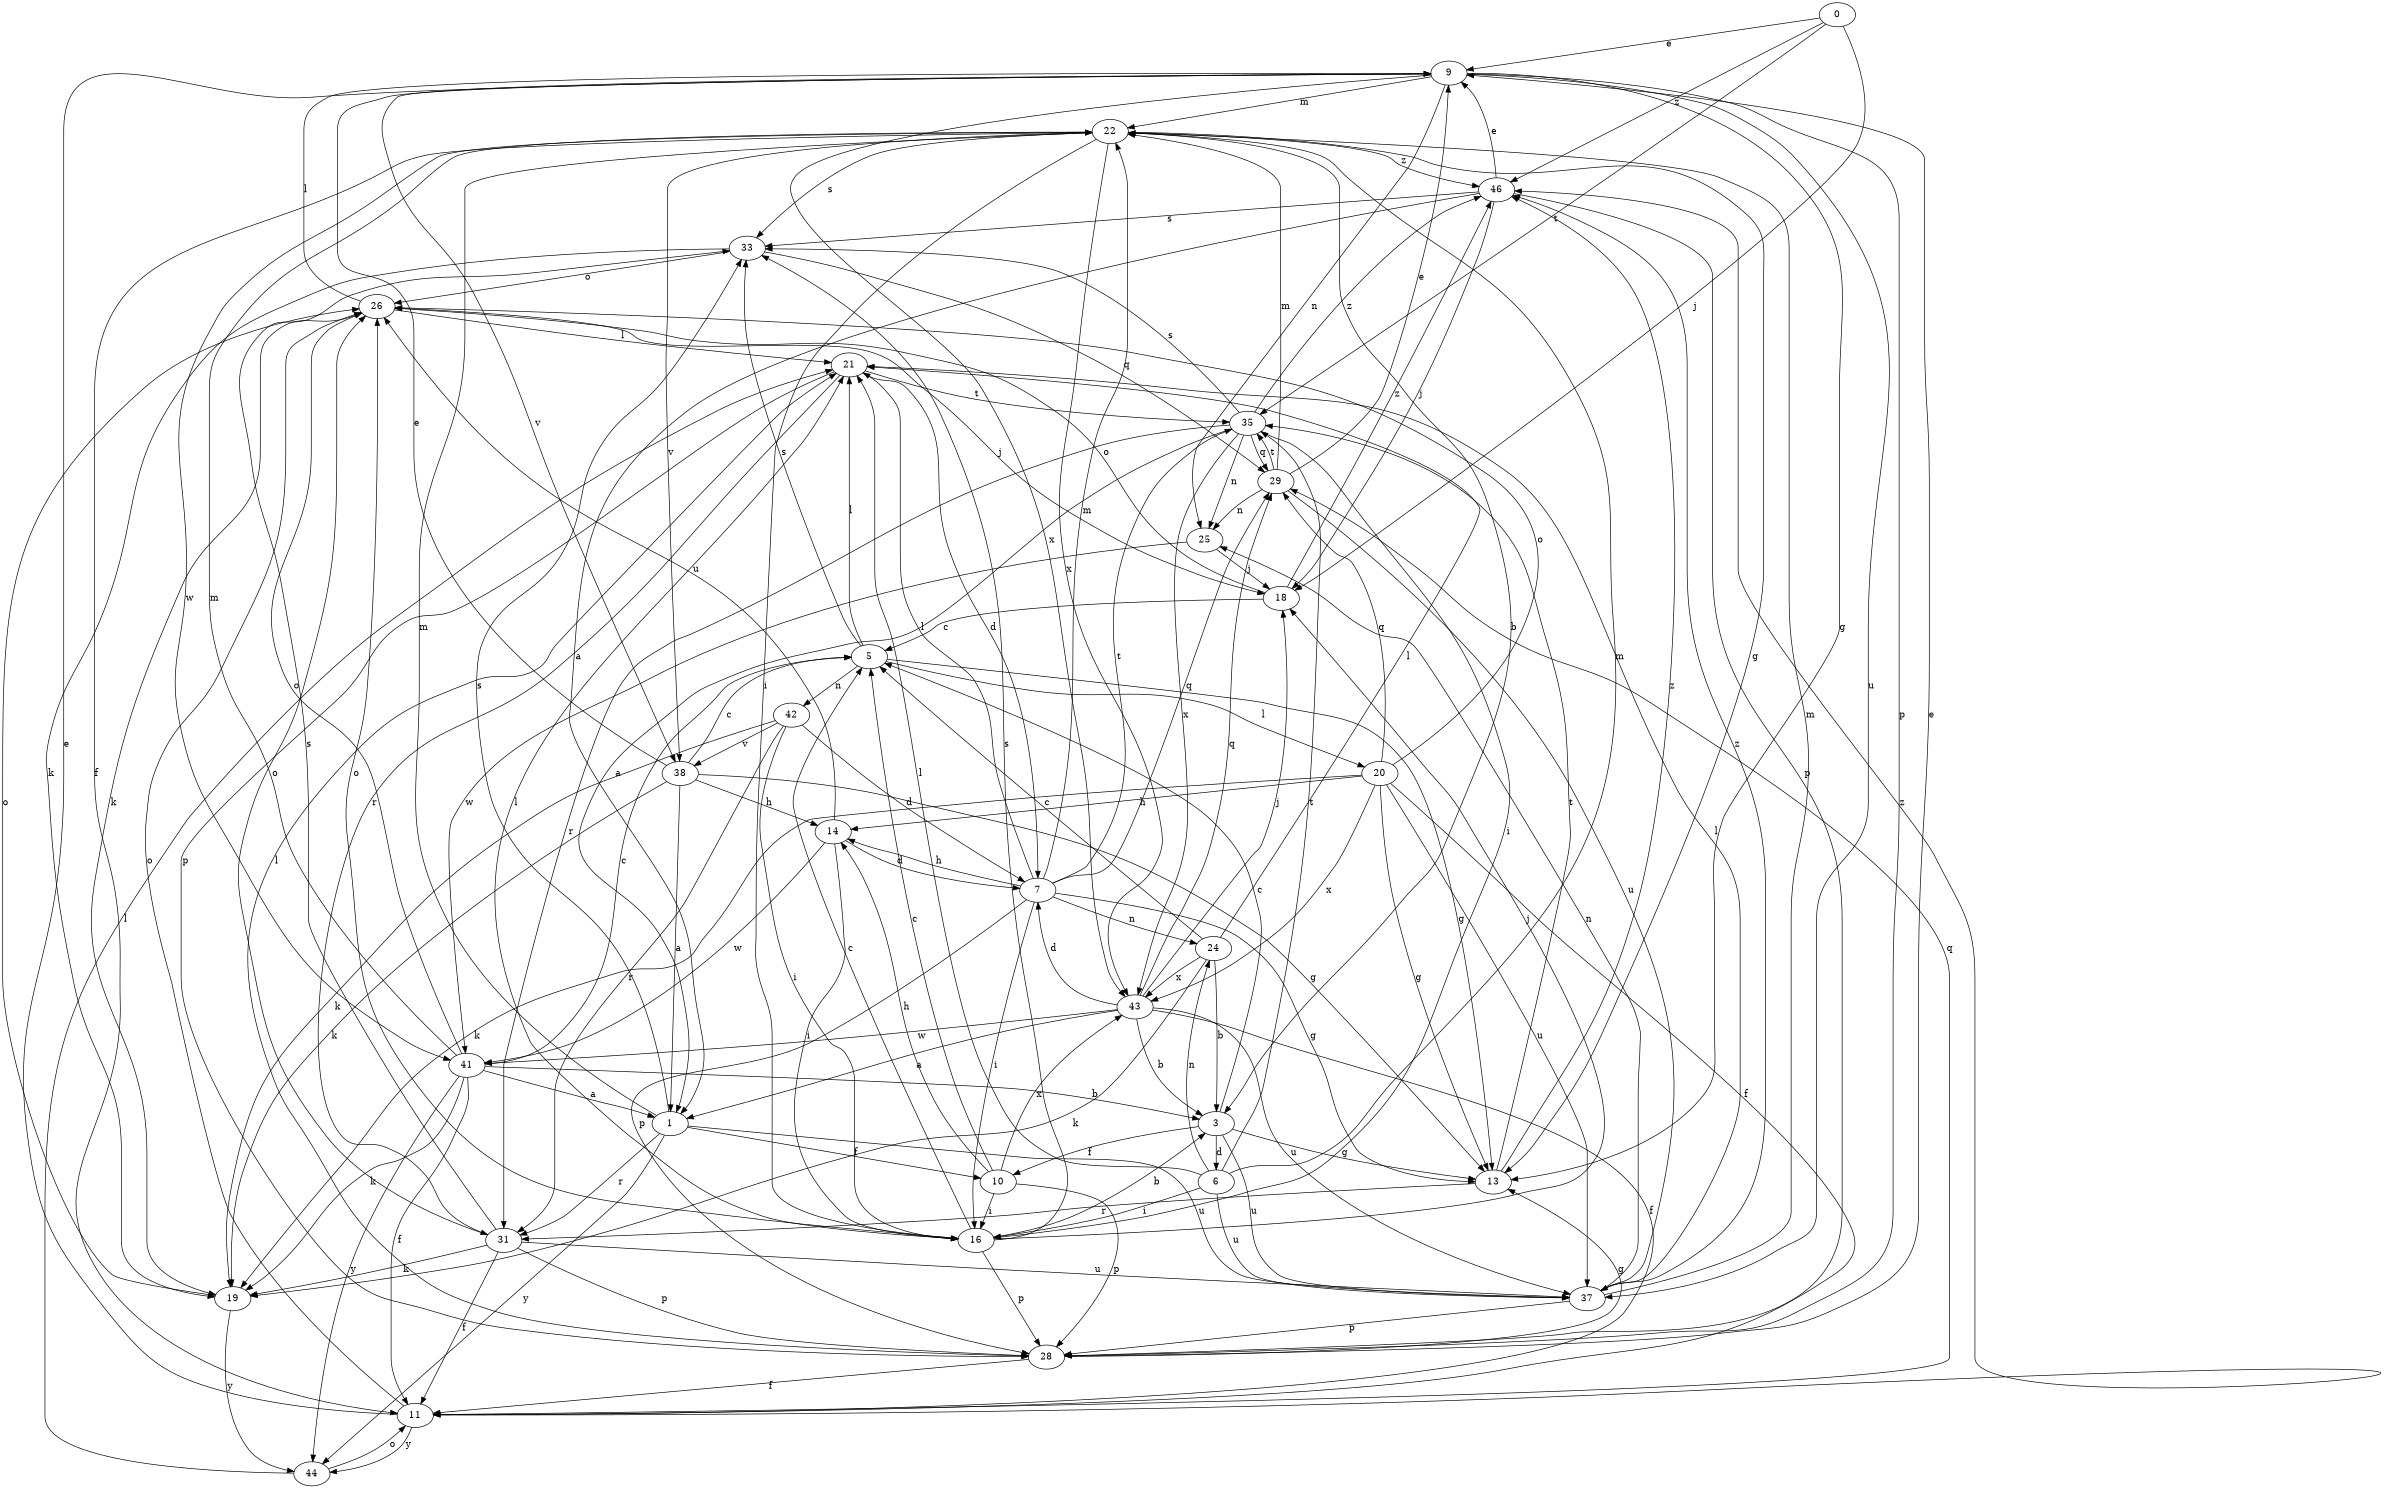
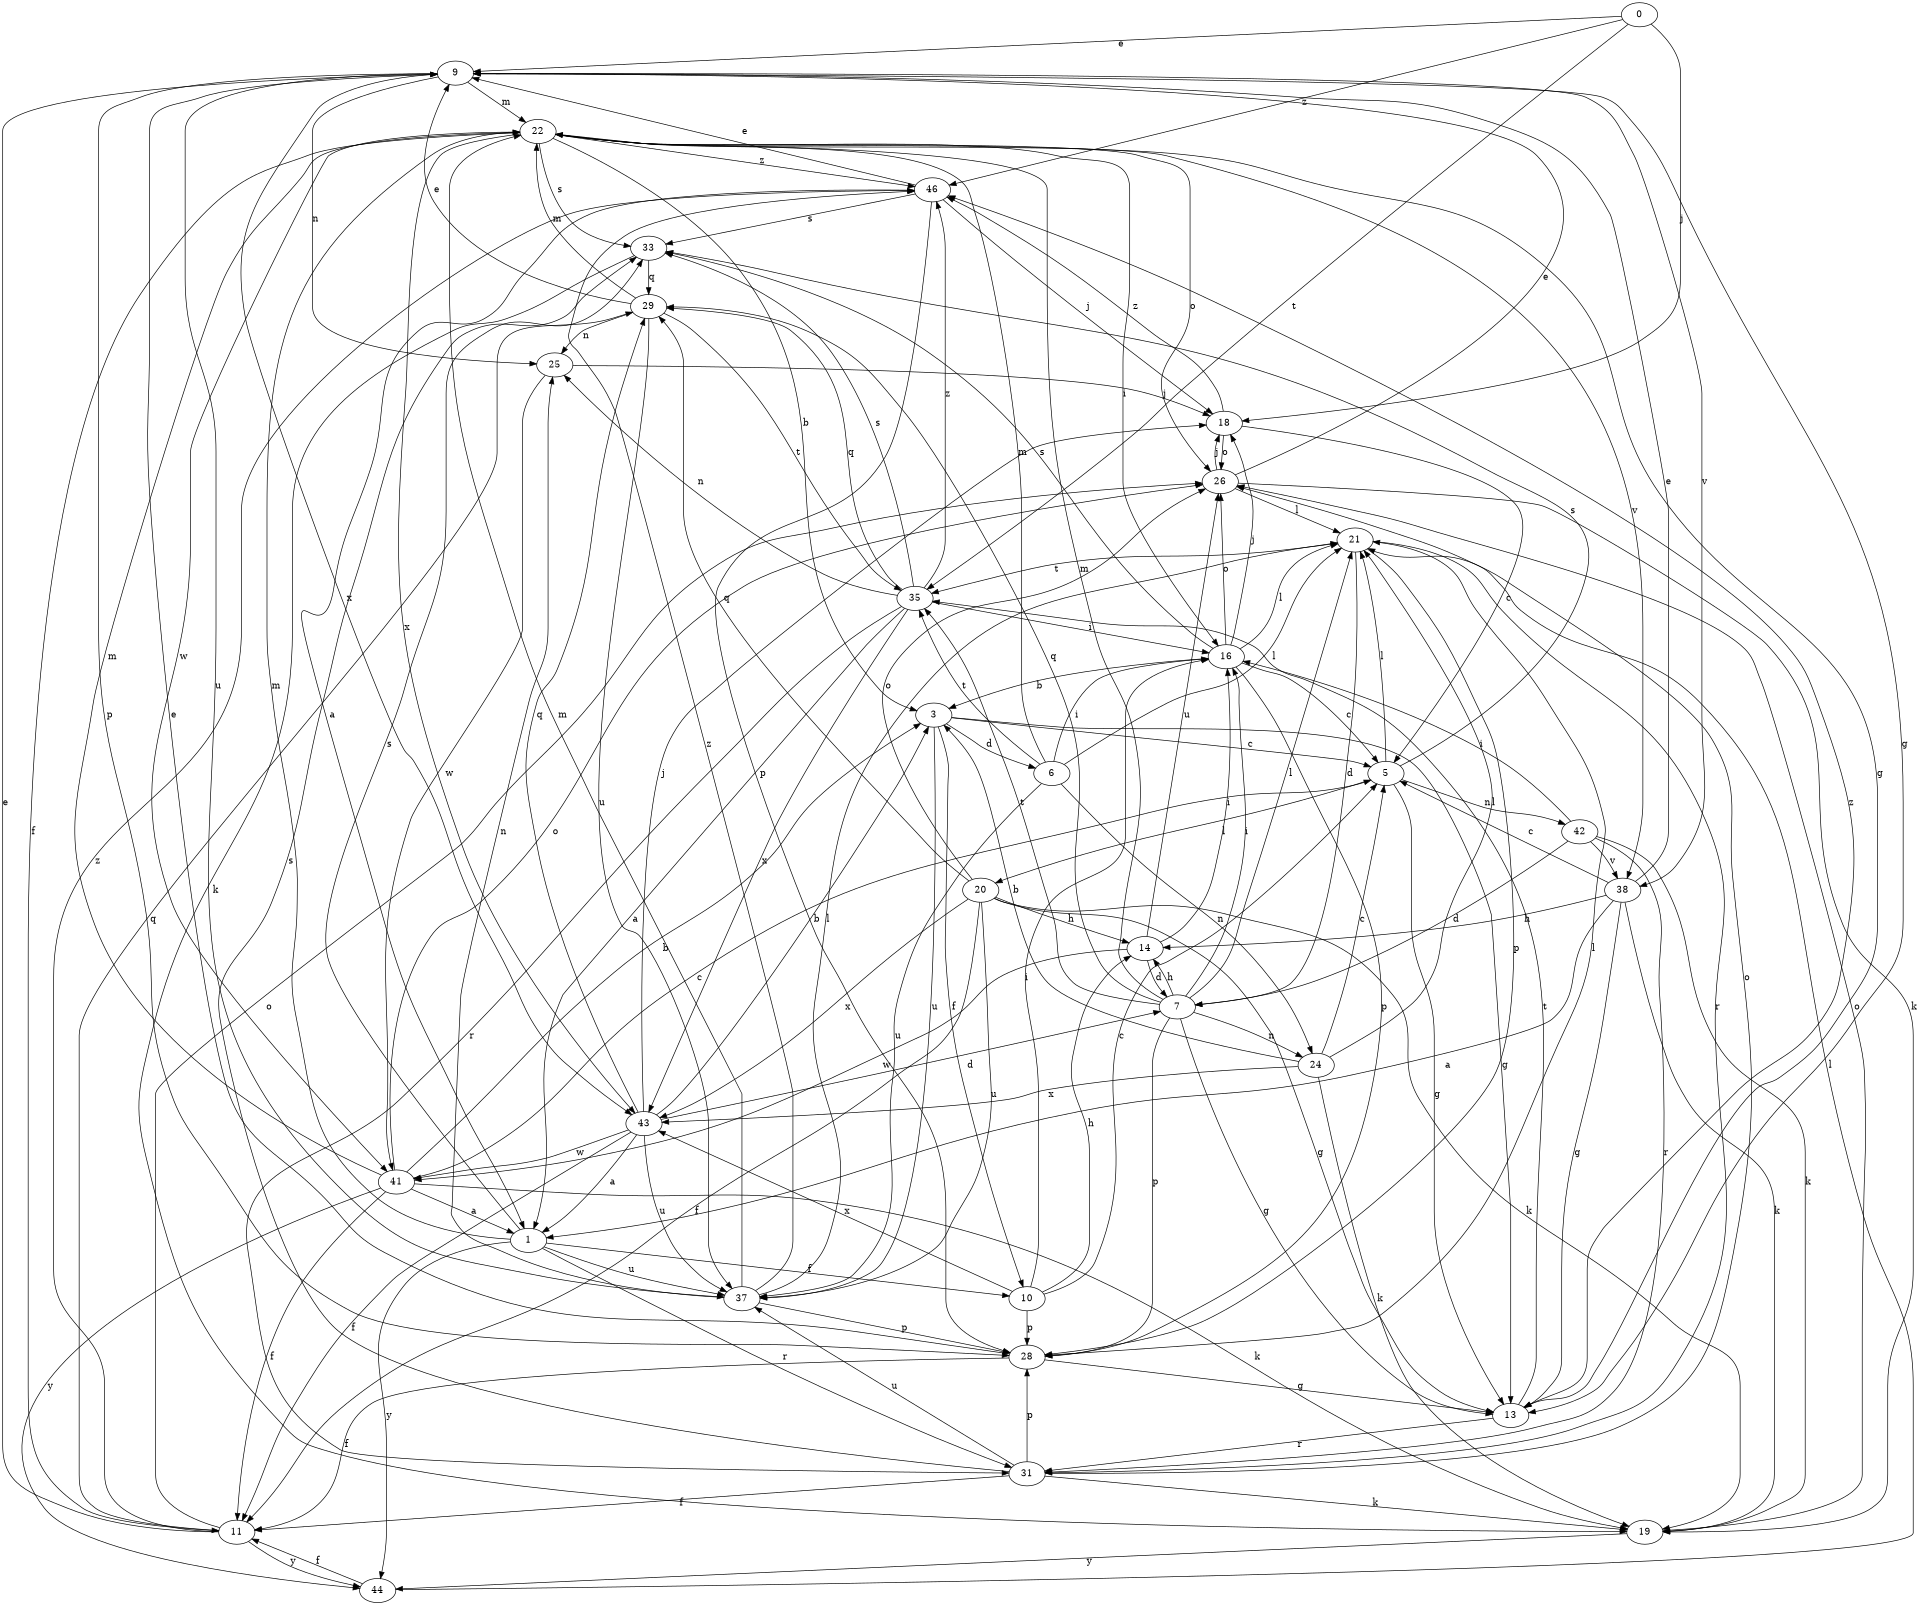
(306, 190) -> (1546, 277)
(565, 277) -> (1147, 158)
(393, 1445) -> (318, 1561)
